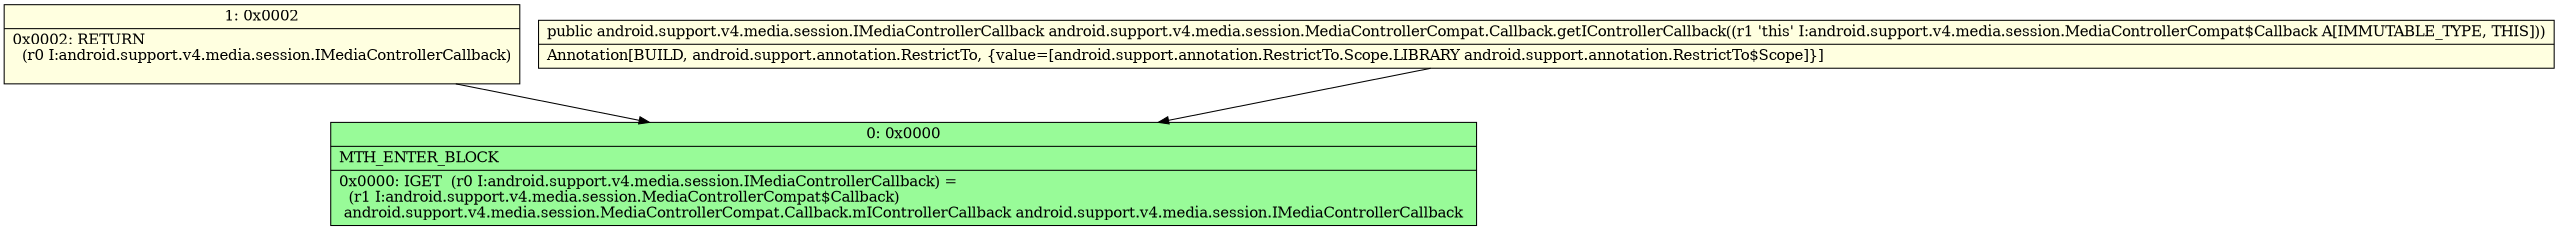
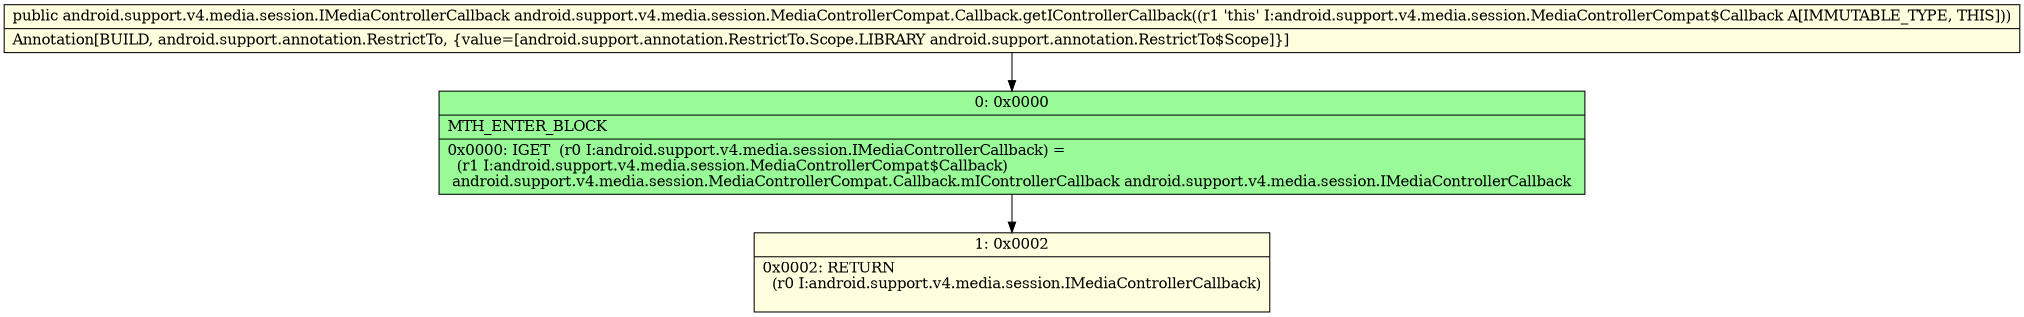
(548, 102) -> (1012, 208)
